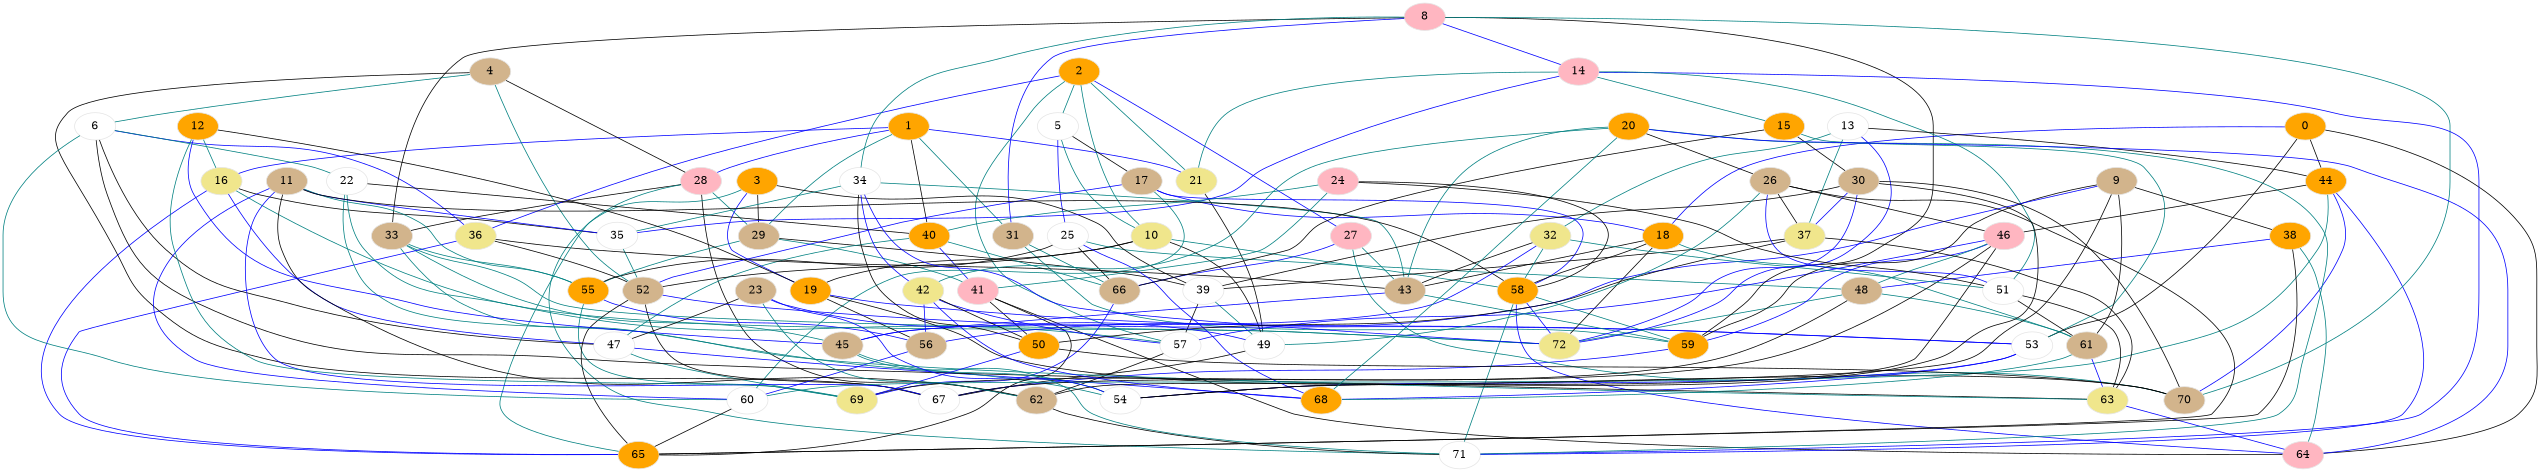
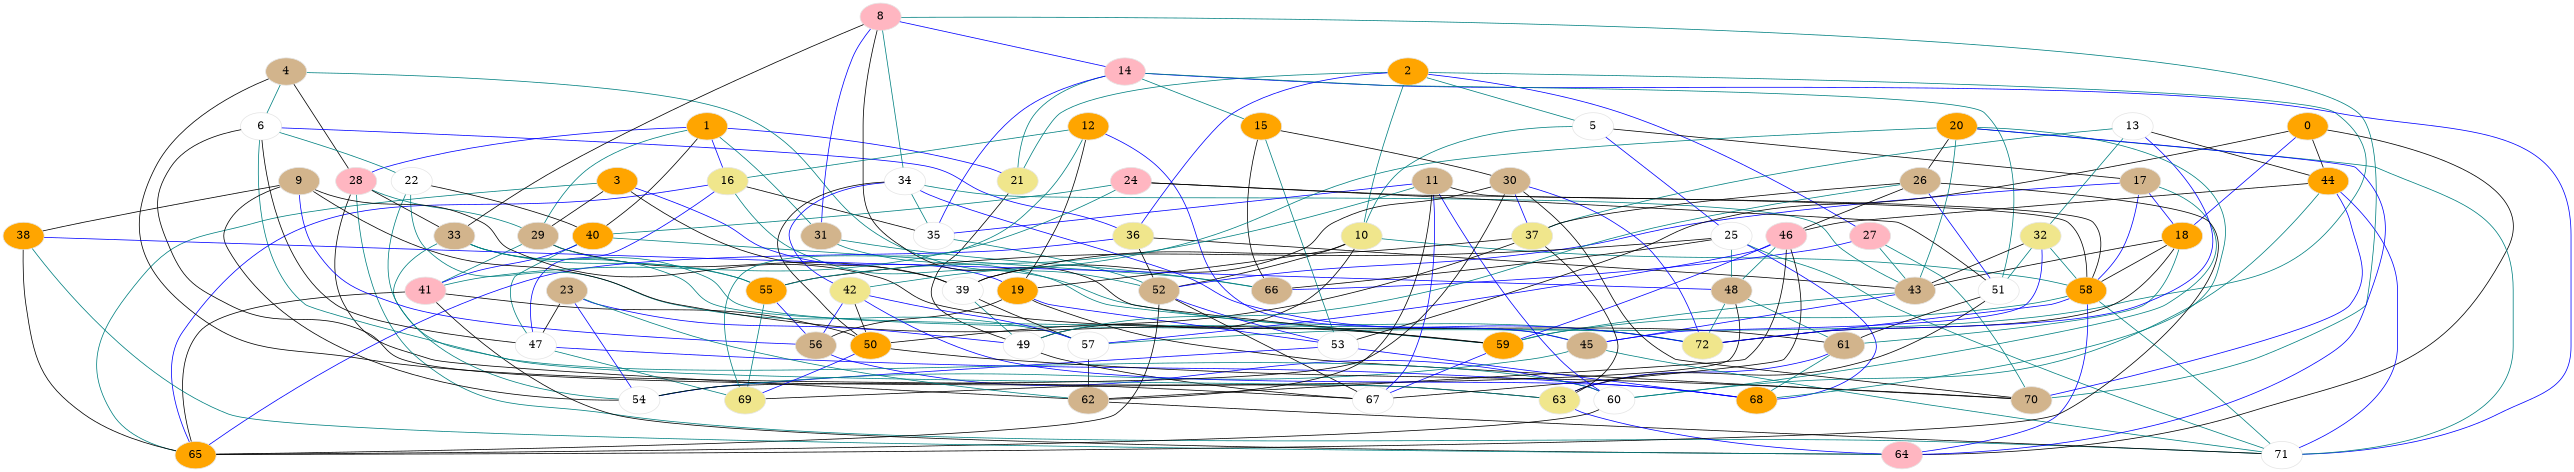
none -> (2016, 358)
(1009, 380) -> none
